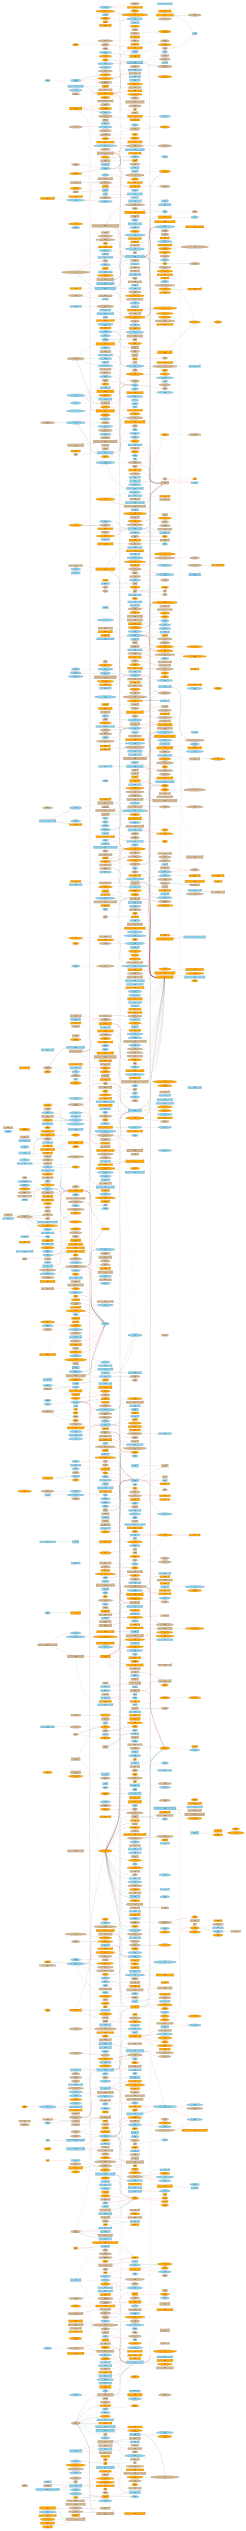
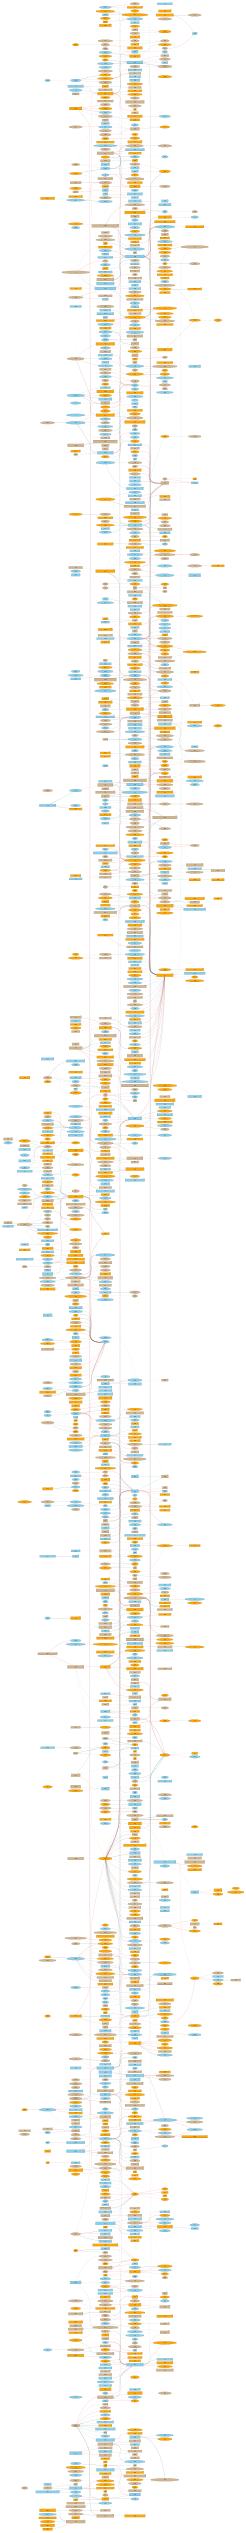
none -> (195, 906)
(105, 2372) -> (105, 2375)
